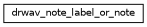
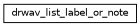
(74, 13) -> (70, 13)
